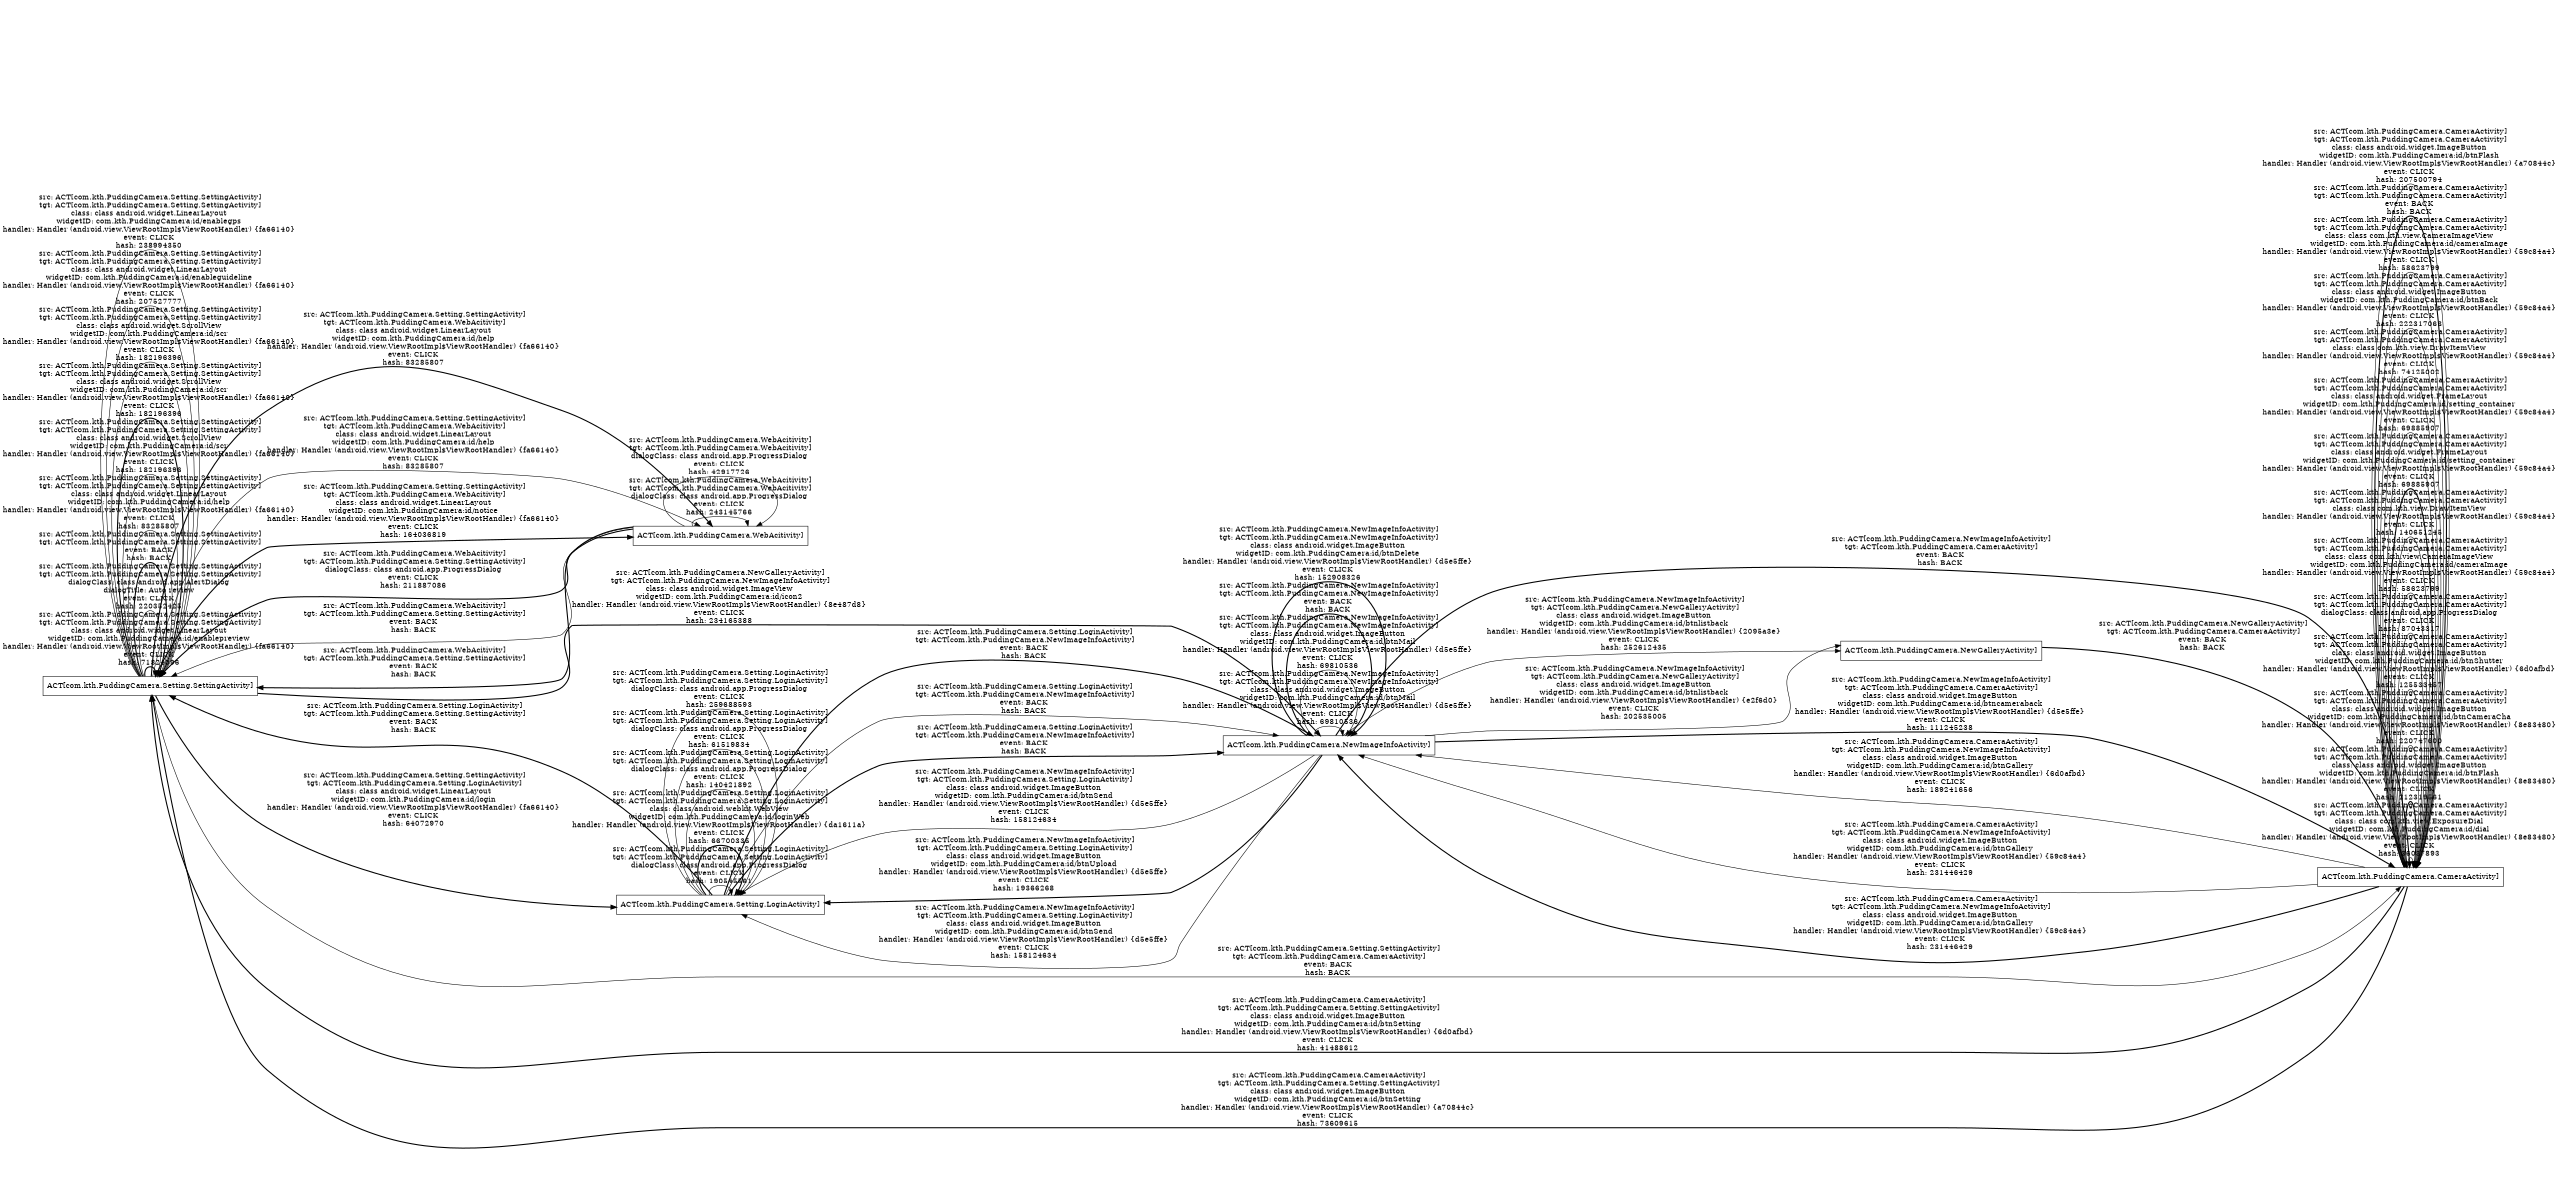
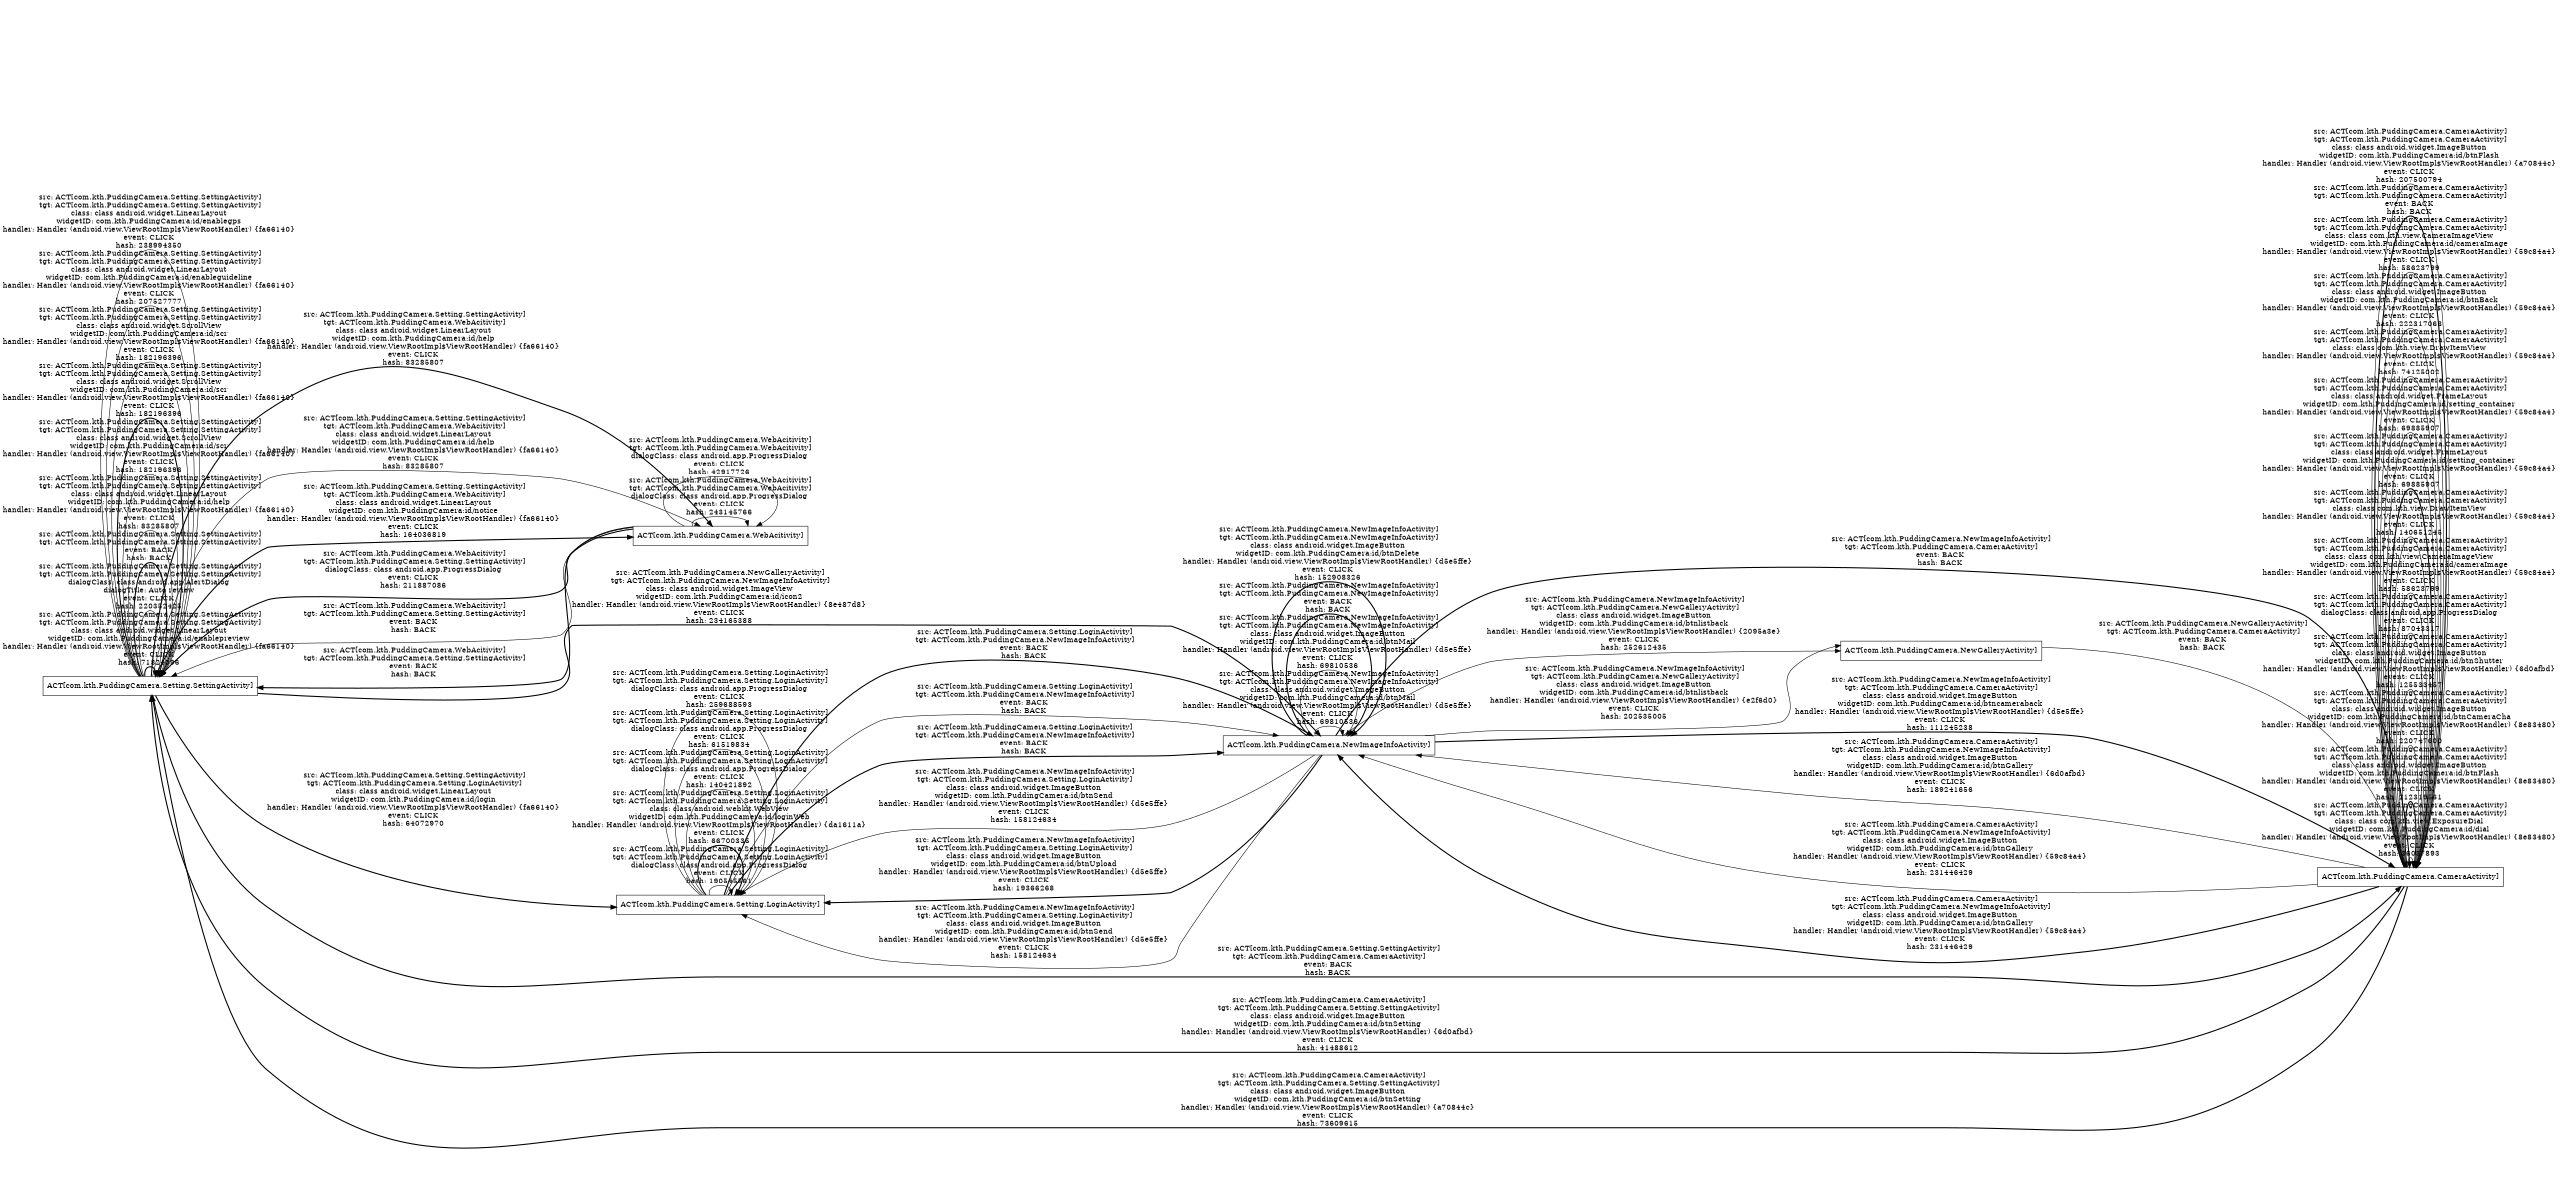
(2263, 693) -> (2263, 693)
(464, 747) -> none
(1213, 977) -> (1213, 977)
